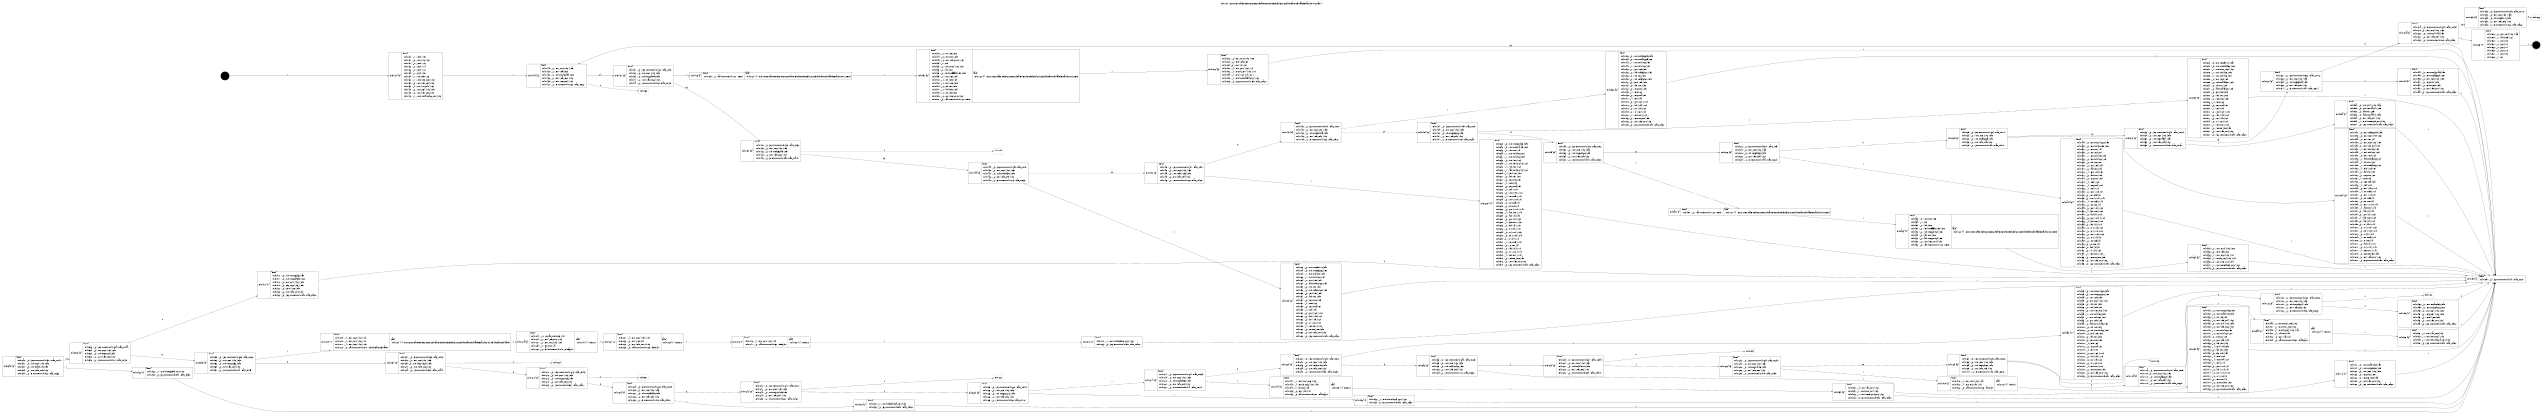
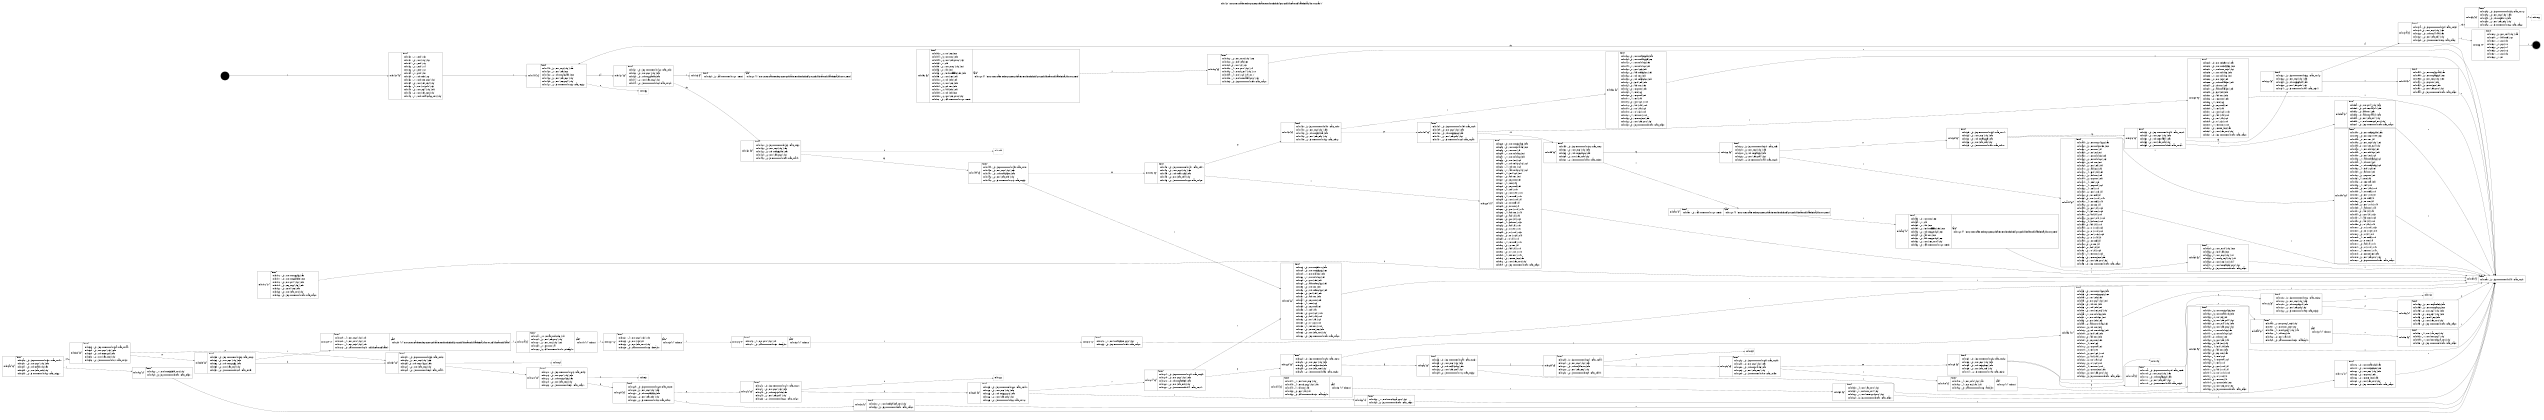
(884, 76) -> none
(192, 320) -> (257, 352)
(1237, 383) -> (1236, 345)
